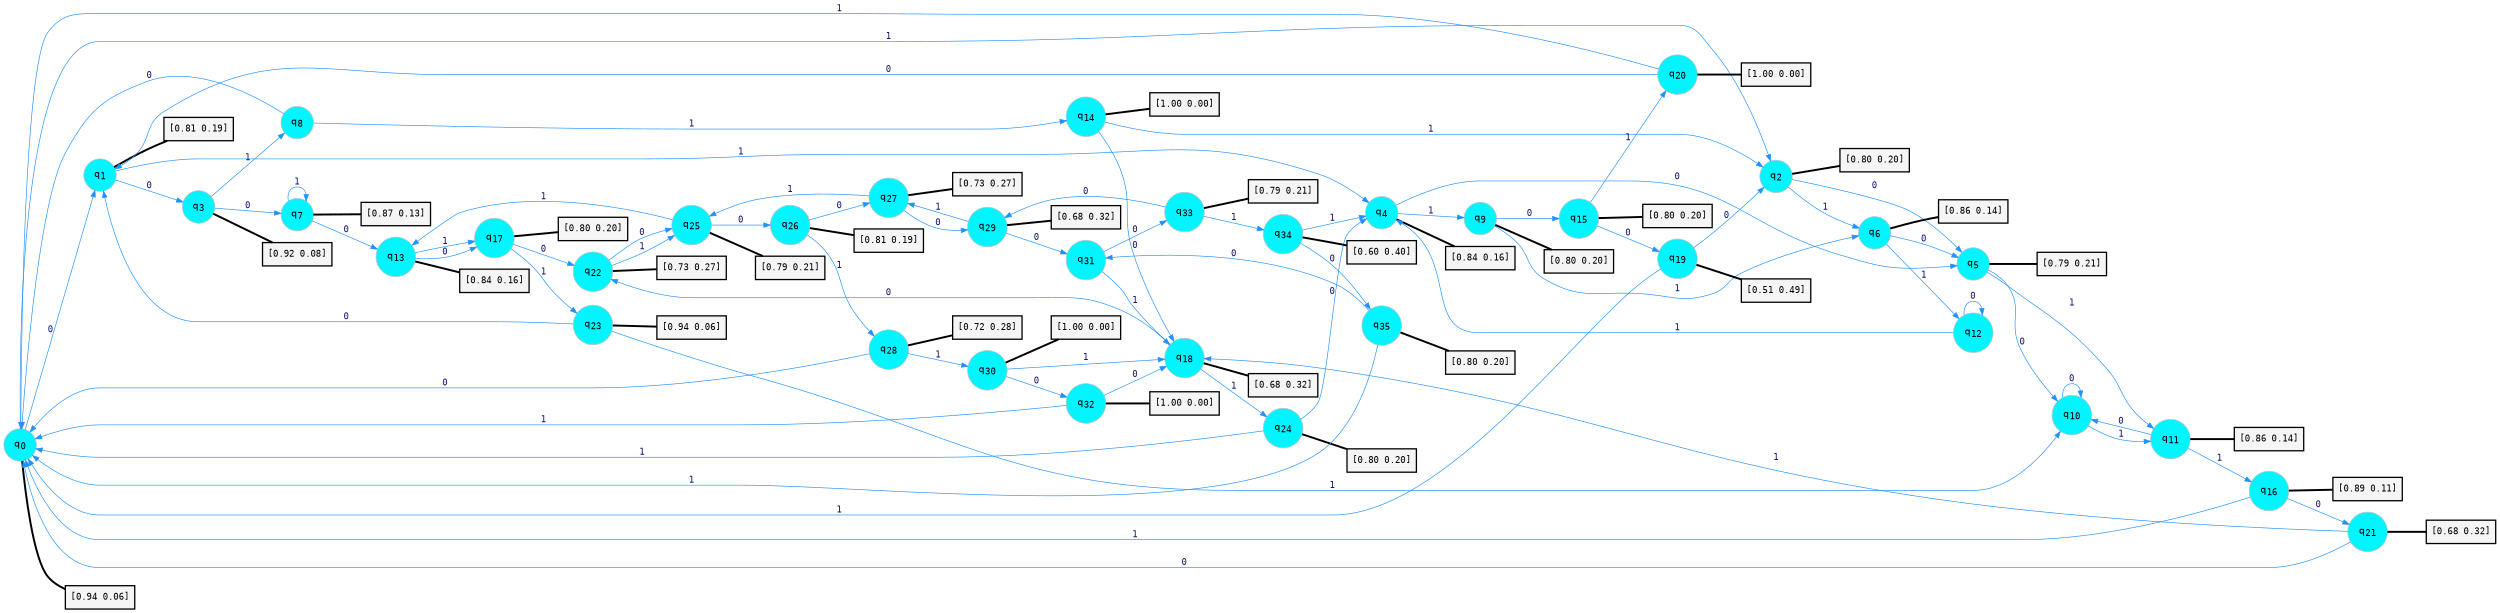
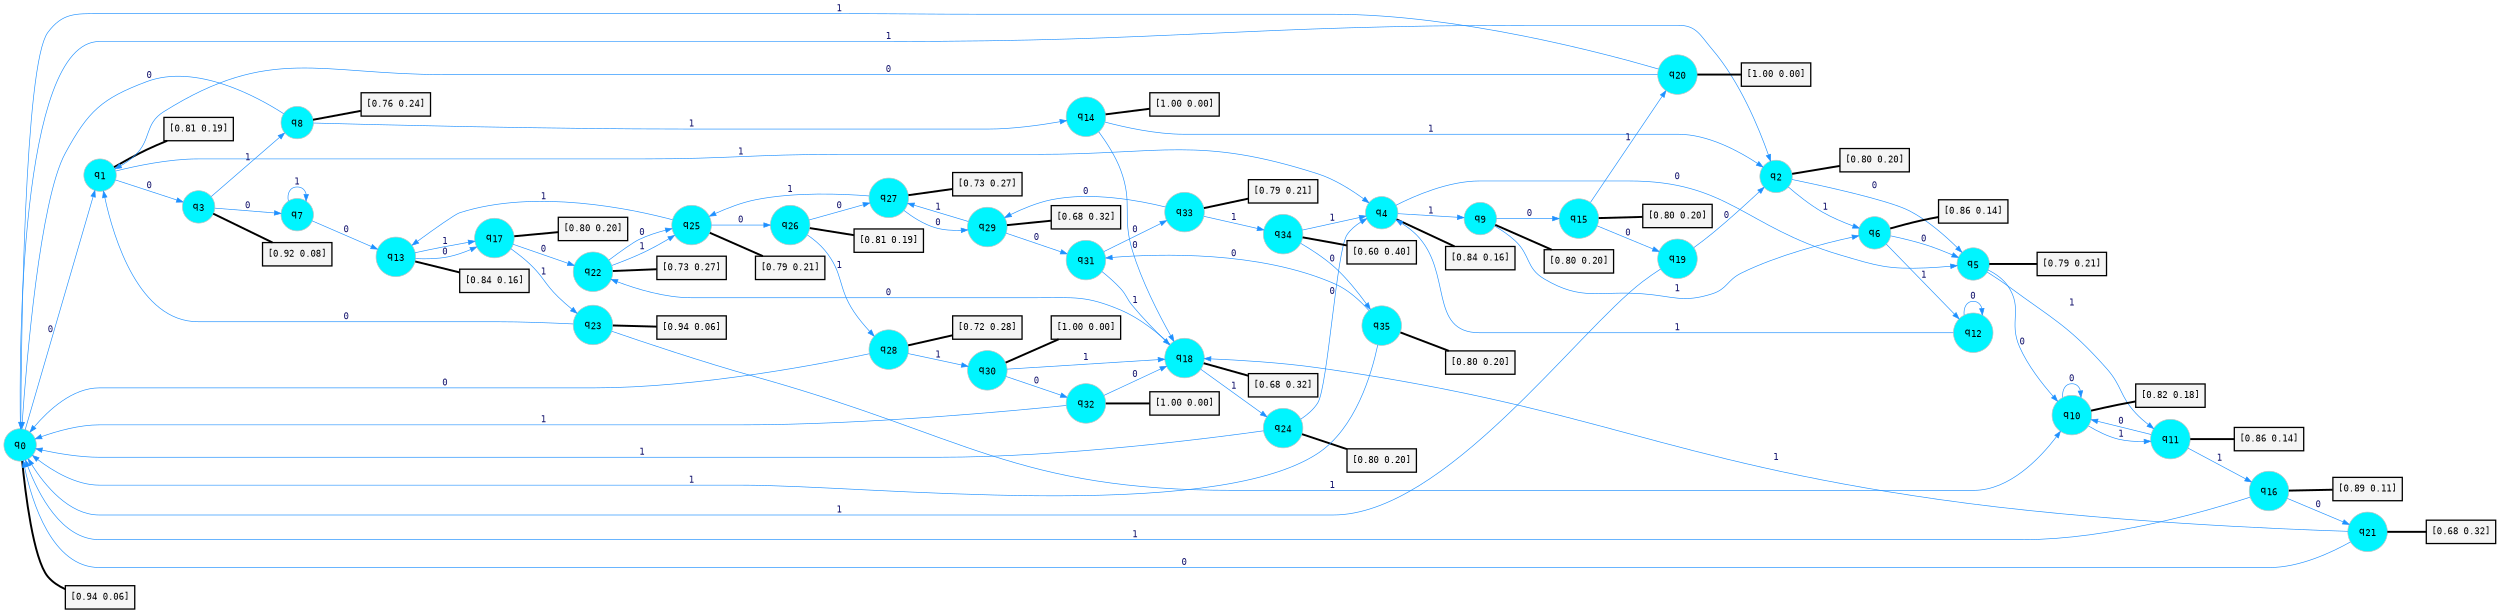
none -> (396, 104)
(396, 214) -> none
(1776, 291) -> none
none -> (2170, 396)
